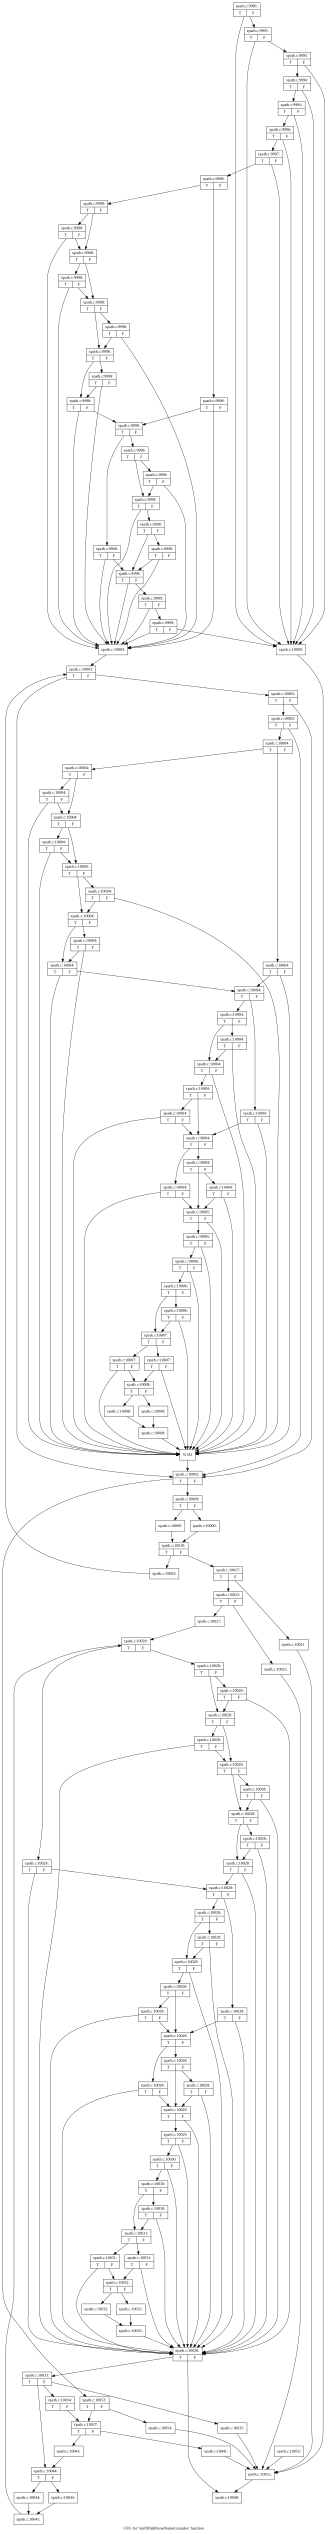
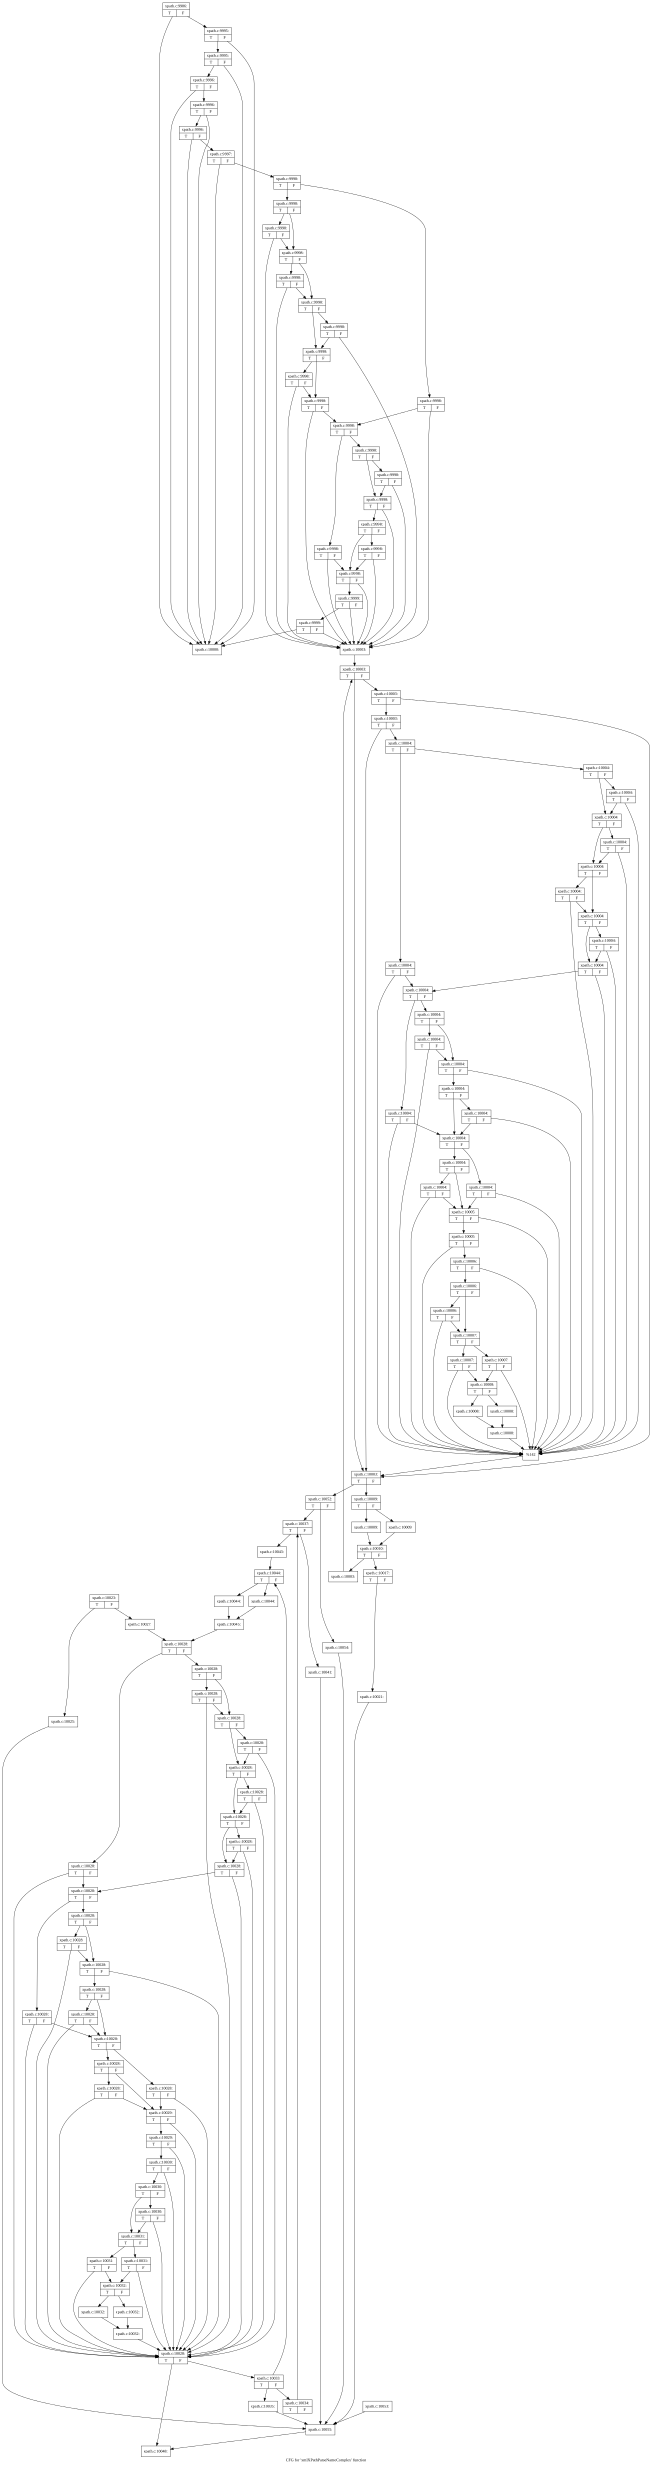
(323, 1573) -> none
(228, 1584) -> none
